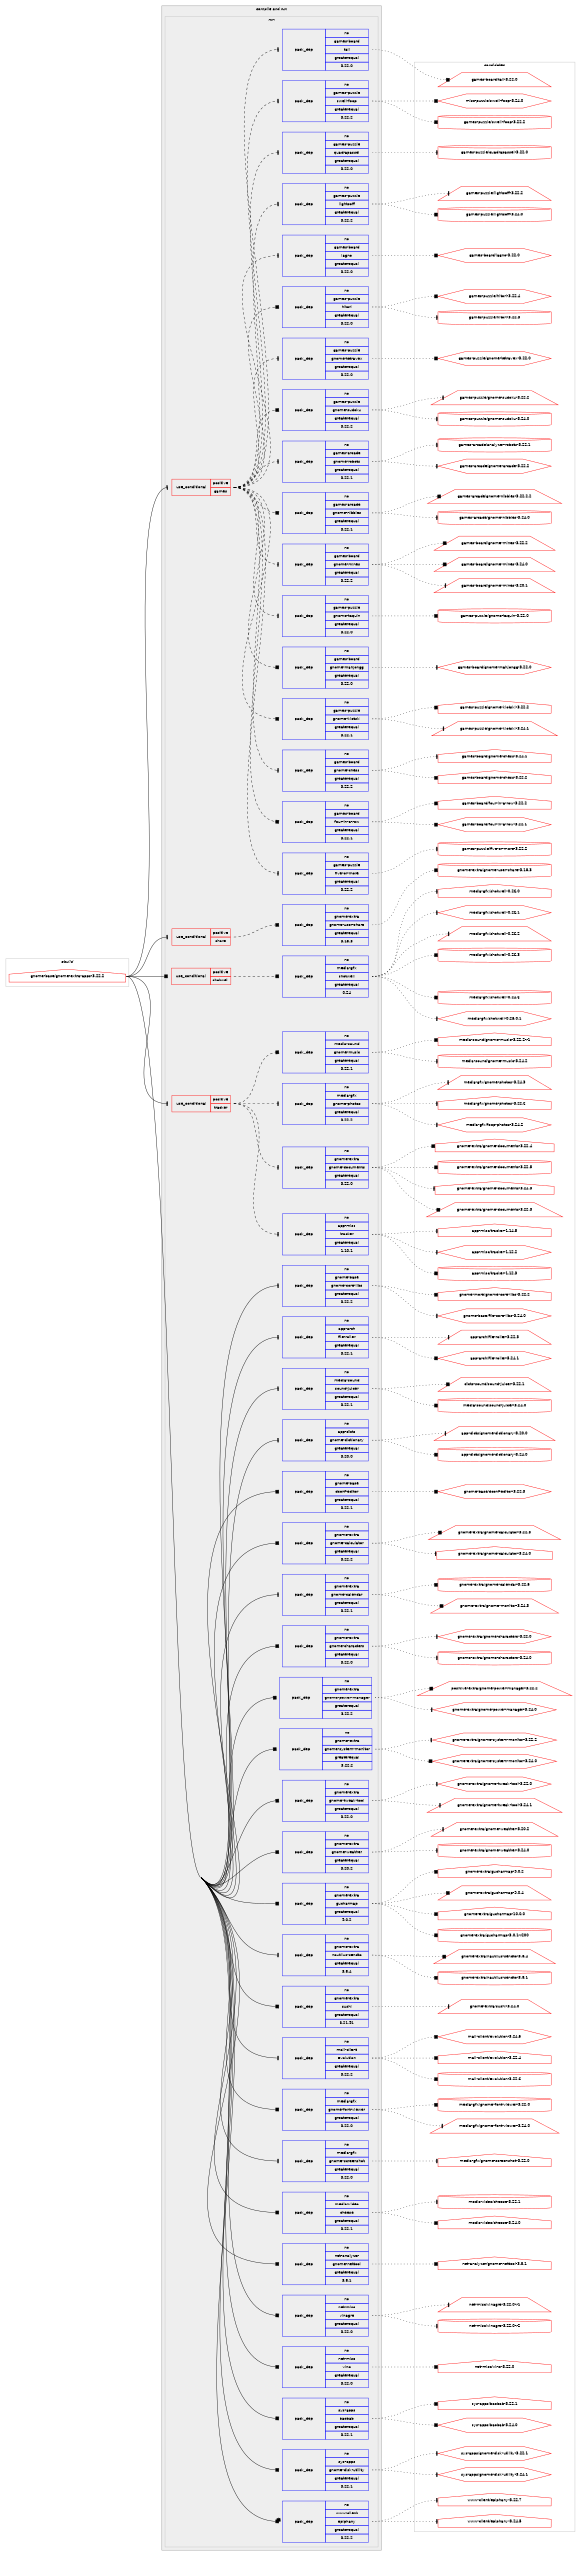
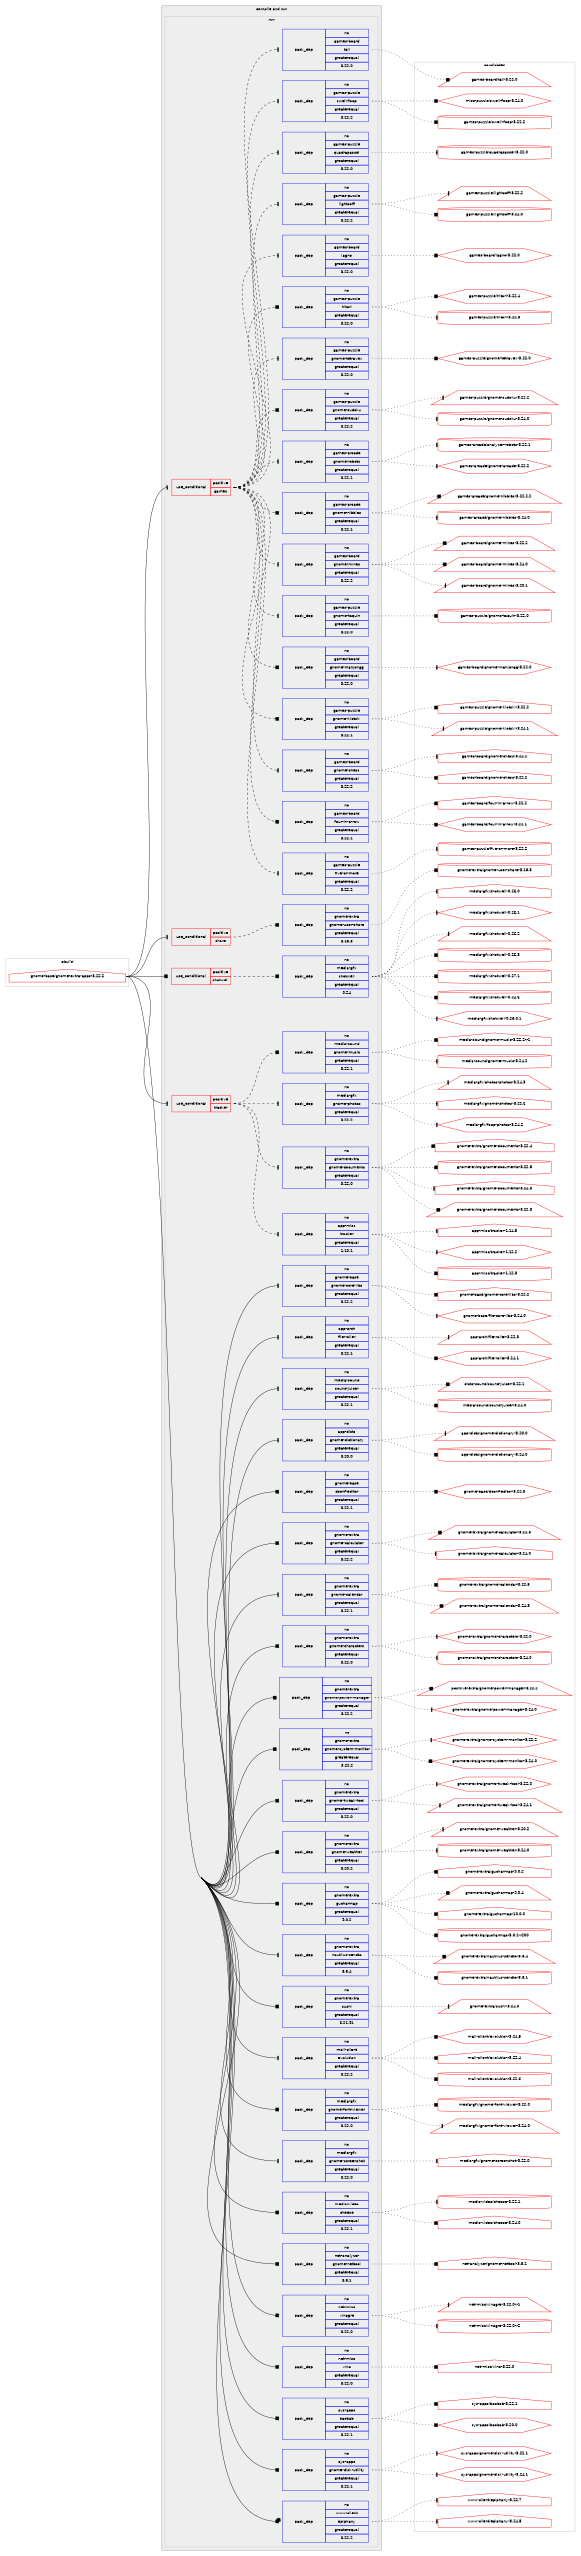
none -> (495, 976)
(495, 1082) -> (495, 1082)
(495, 1295) -> (495, 1295)
(495, 1606) -> (495, 1606)
(495, 2425) -> (495, 2425)
